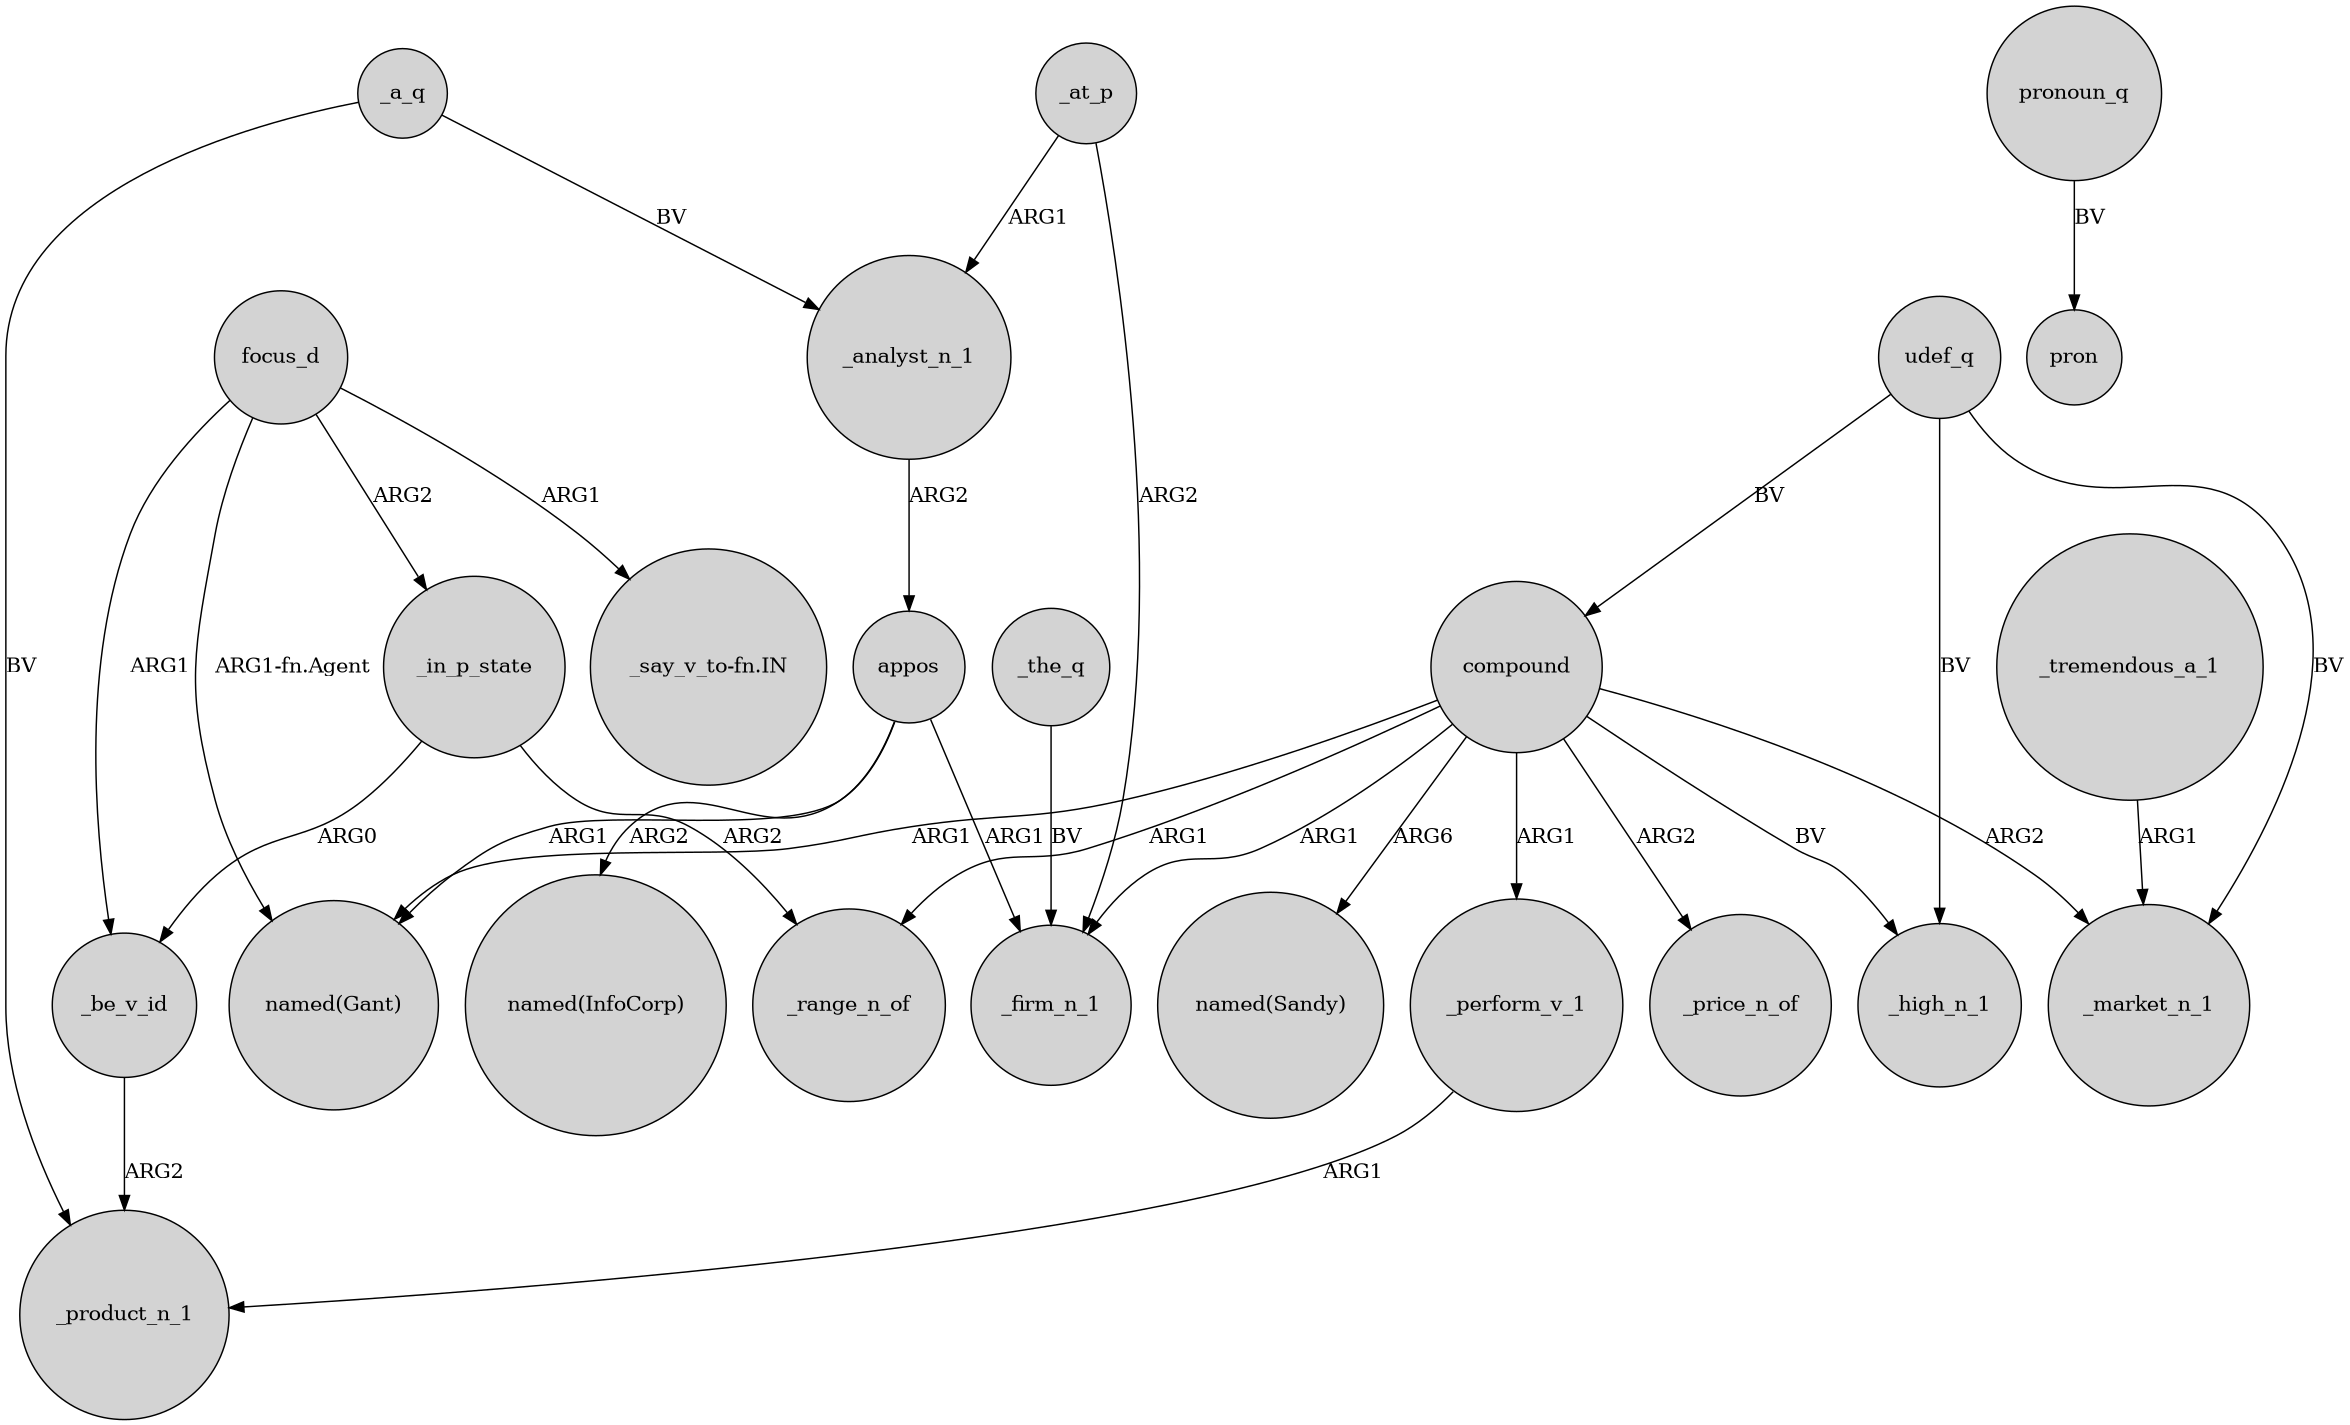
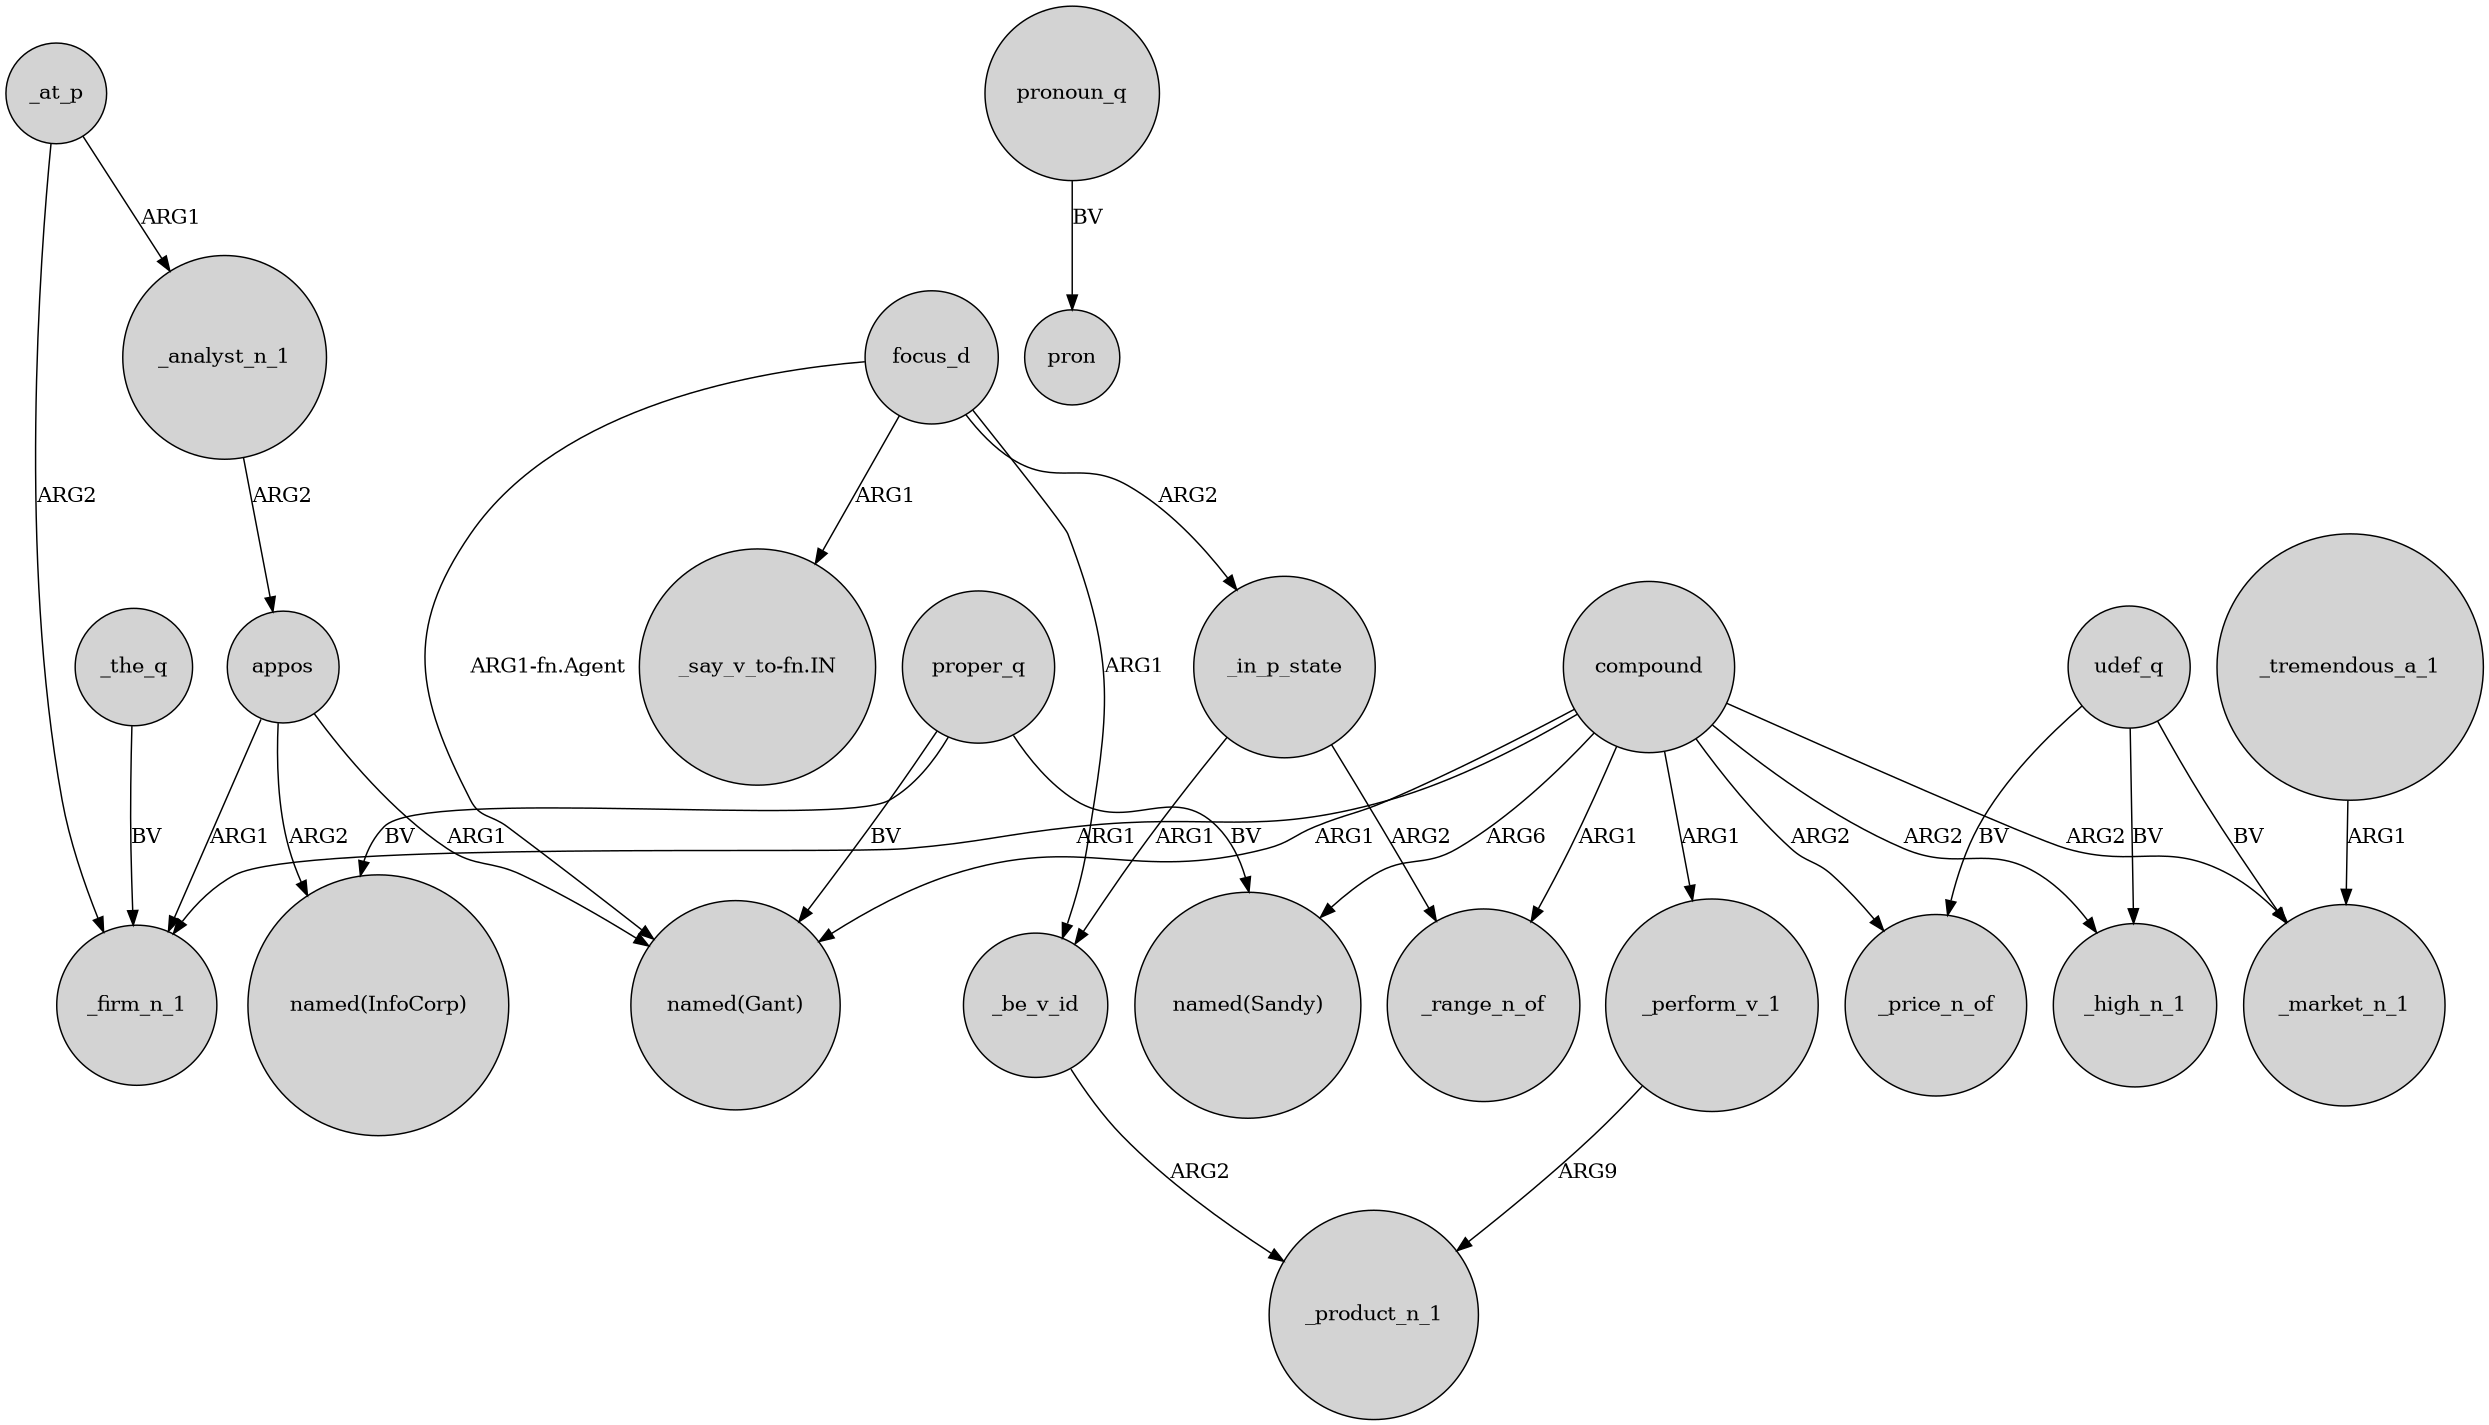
(403, 93) -> none
(1744, 501) -> (2000, 793)
none -> (979, 667)
(348, 838) -> (1186, 838)
(1810, 838) -> (1934, 838)
(1353, 1173) -> (1588, 1173)
